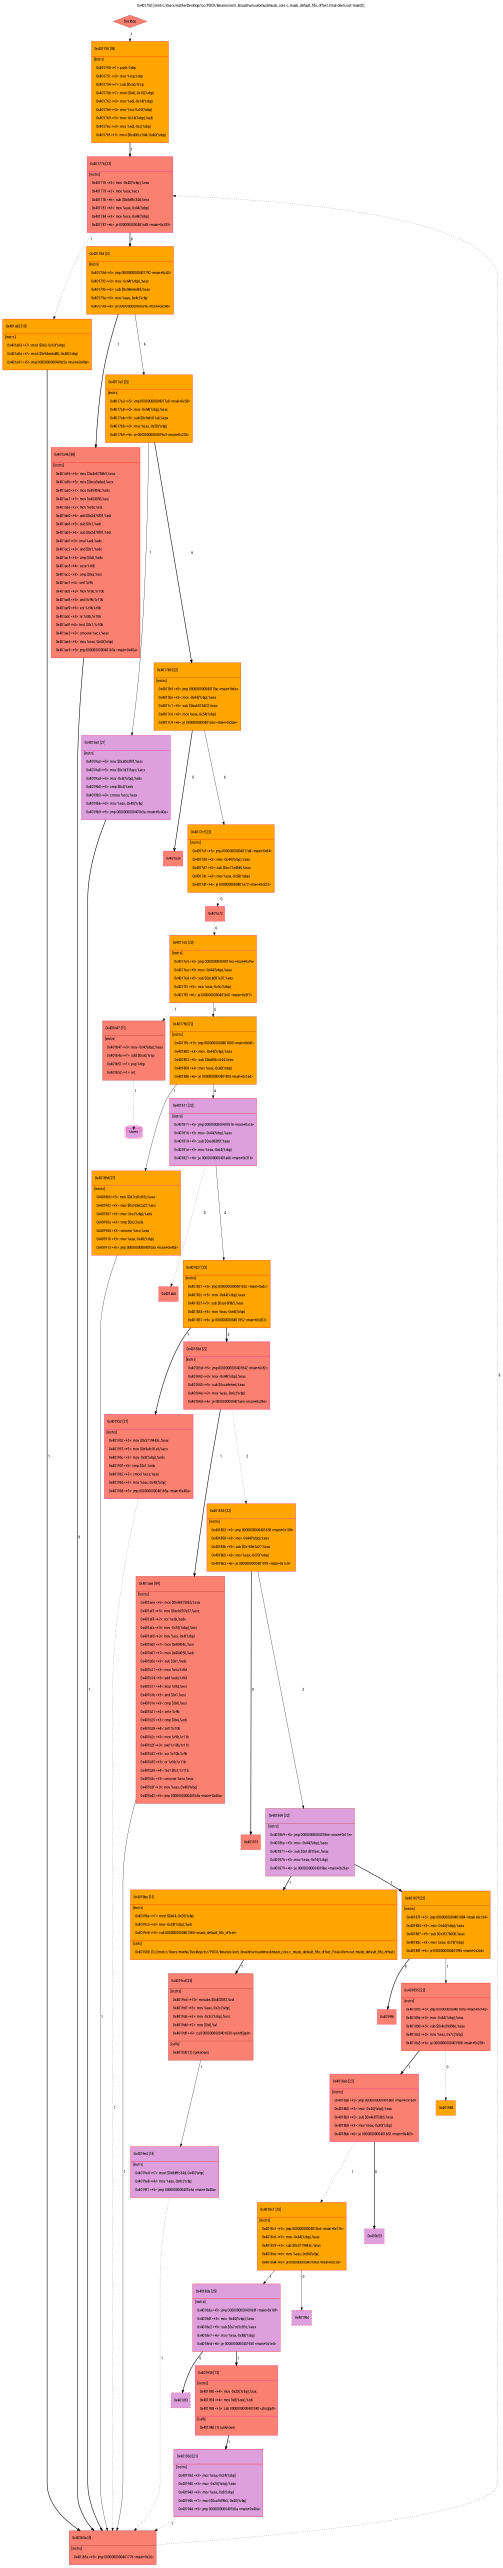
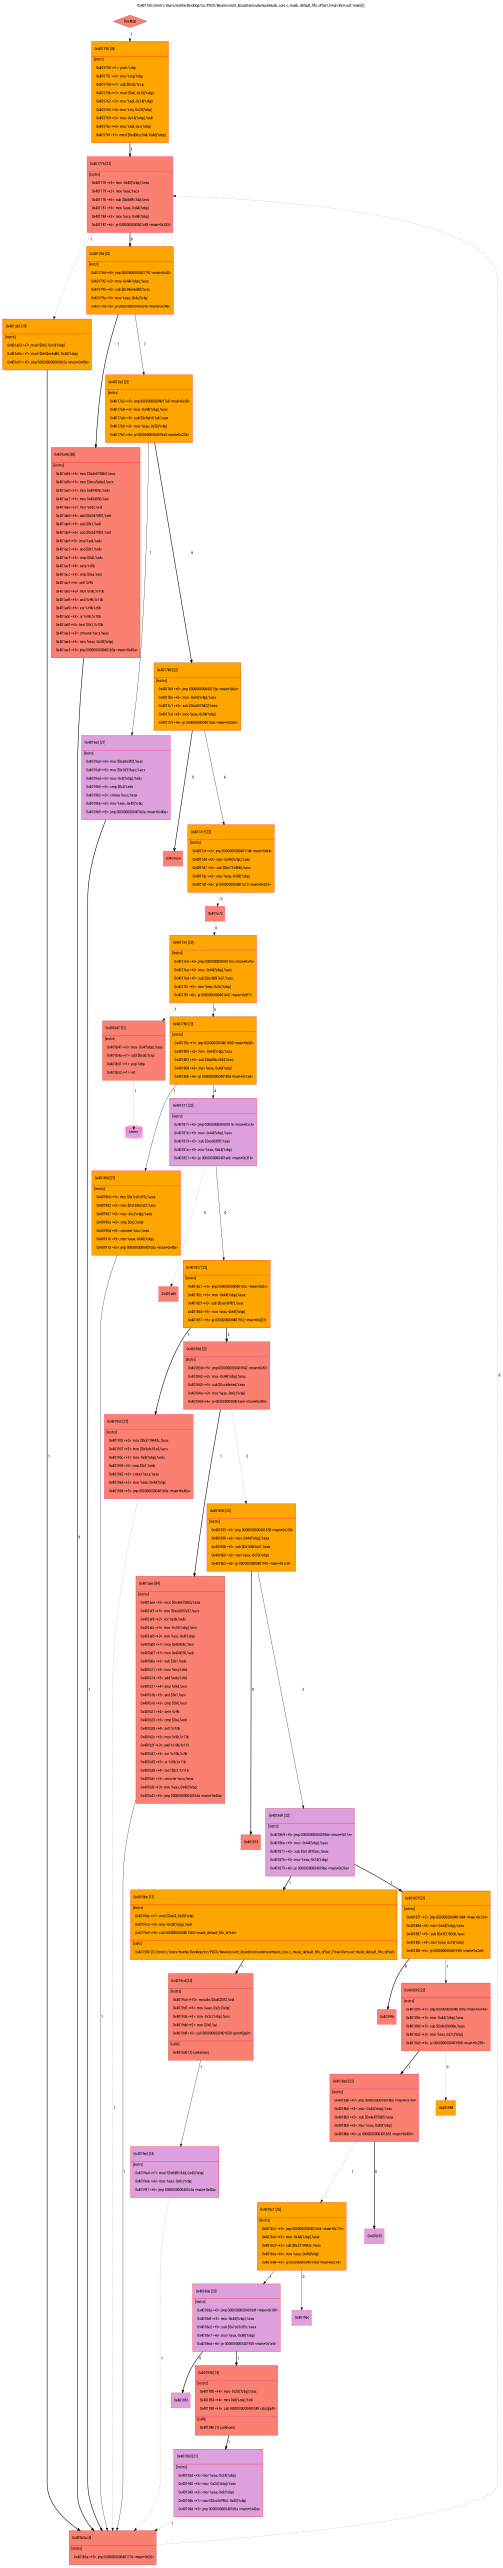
(144, 344) -> (144, 344)
